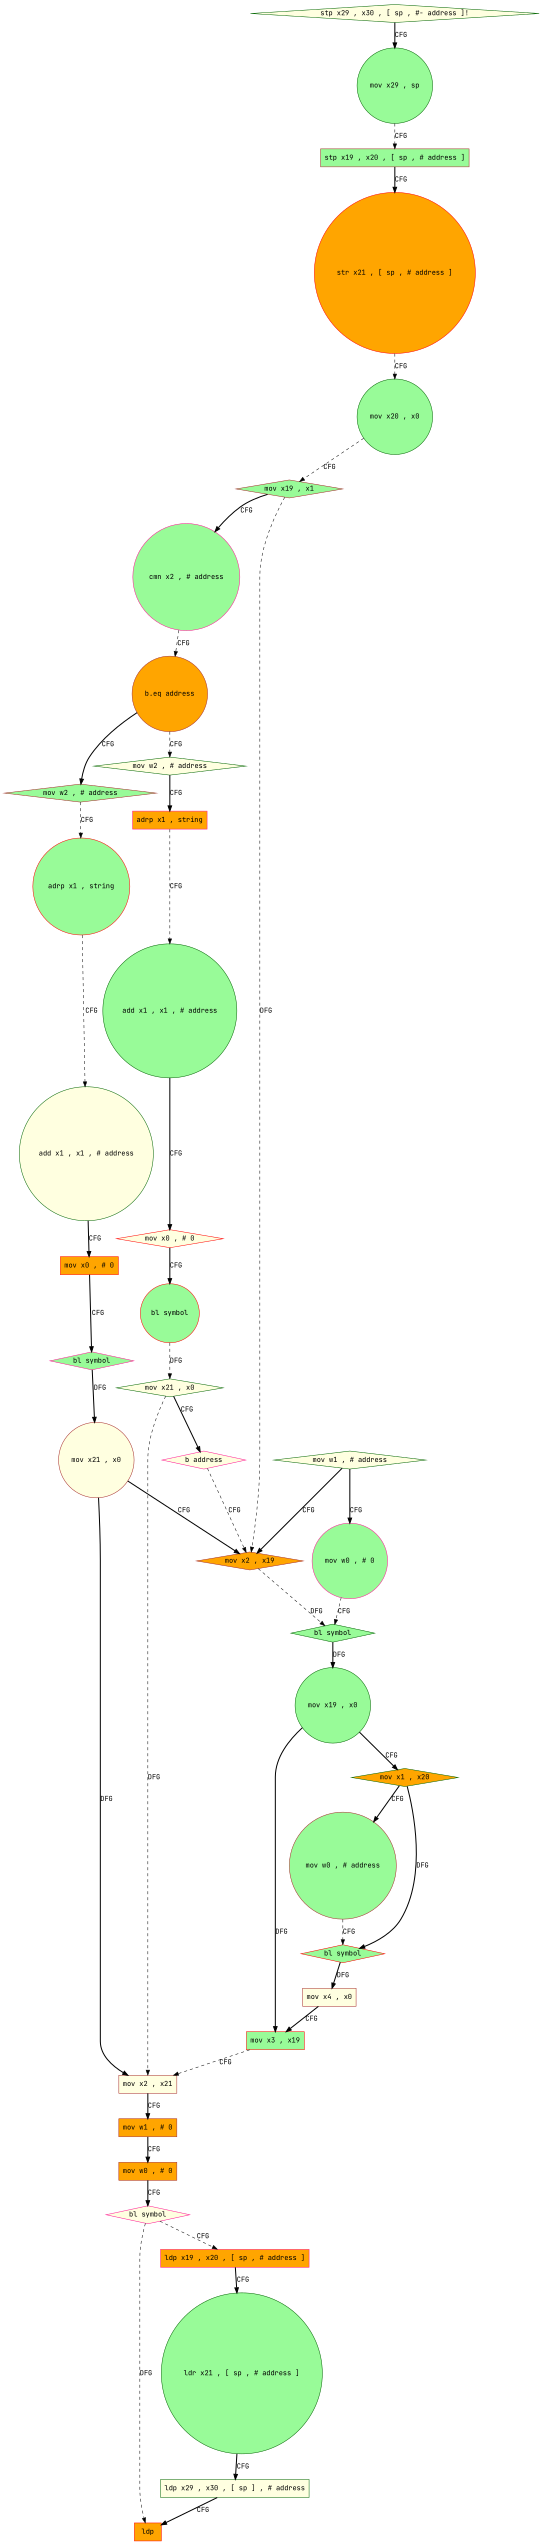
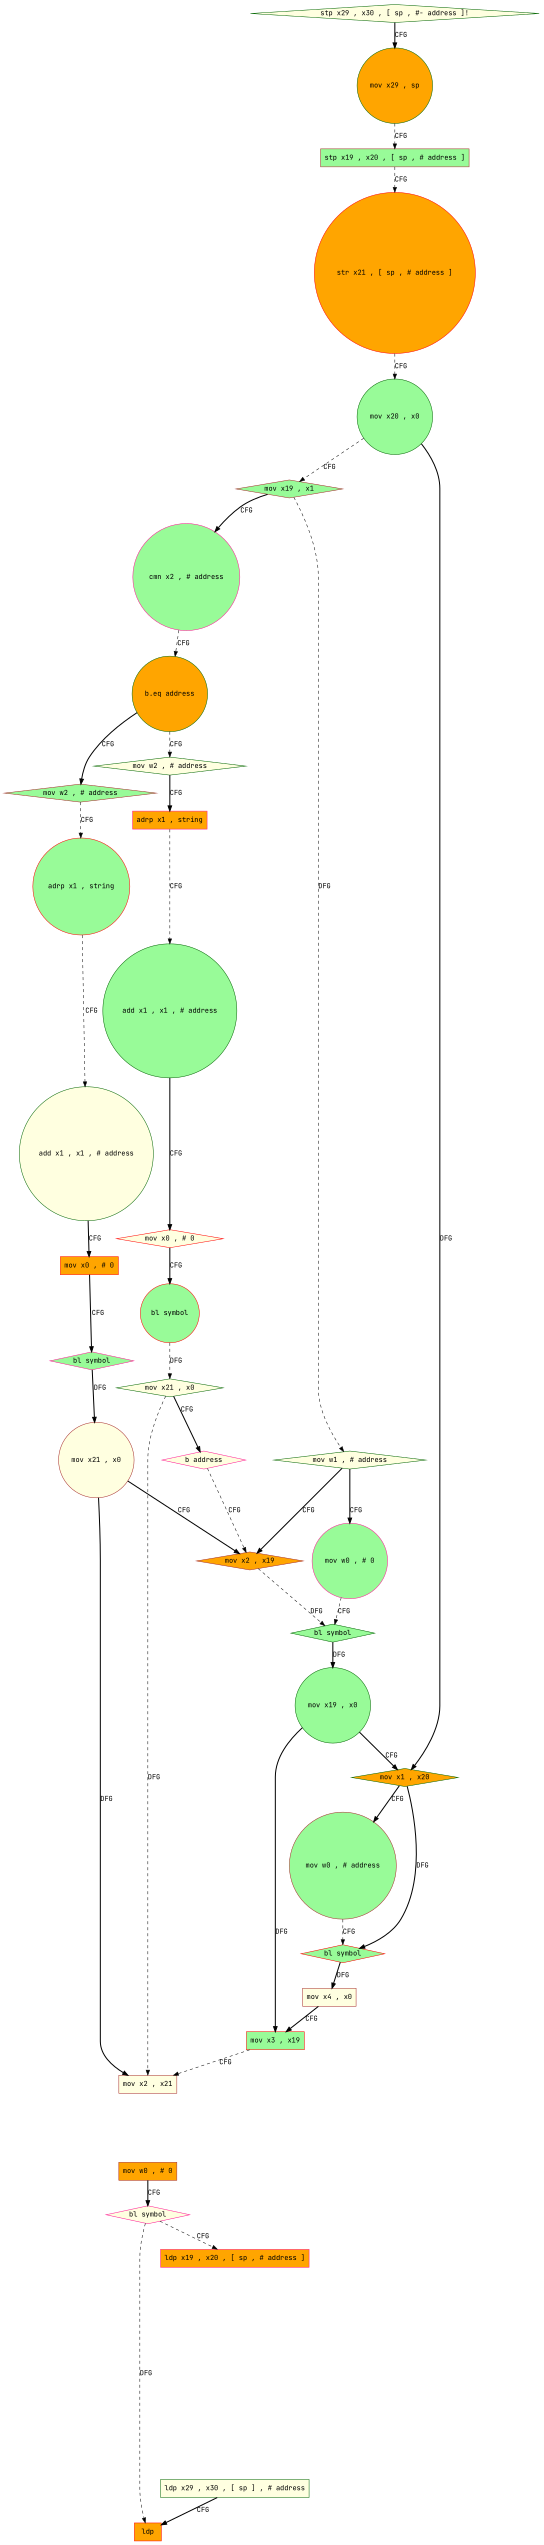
(395, 86) -> (395, 86)
(395, 177) -> (395, 177)
(170, 694) -> (170, 694)
(260, 1020) -> (318, 973)
none -> (440, 1105)
(148, 2128) -> none
(242, 2373) -> none
